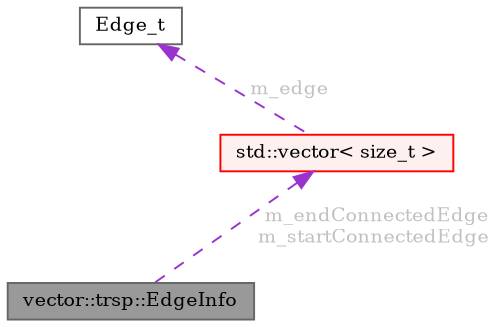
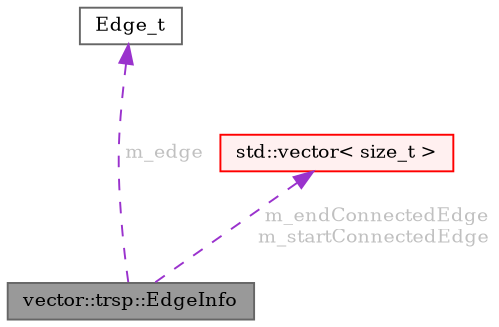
(242, 94) -> (119, 173)
